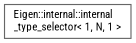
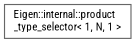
(68, 21) -> (68, 21)
